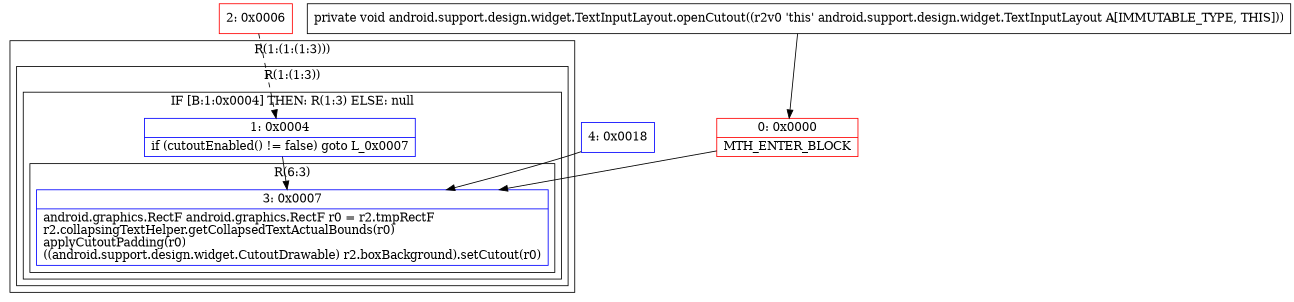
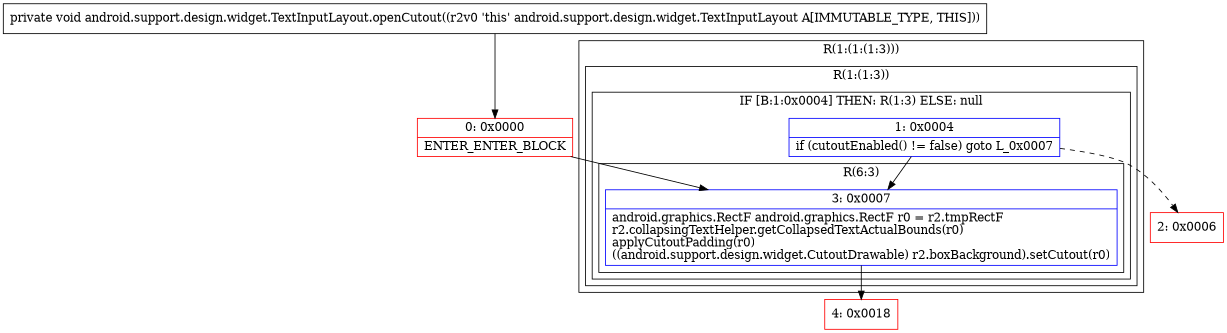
(267, 72) -> (1112, 158)
(618, 137) -> (861, 314)
(787, 147) -> (495, 147)
(518, 171) -> (861, 278)
